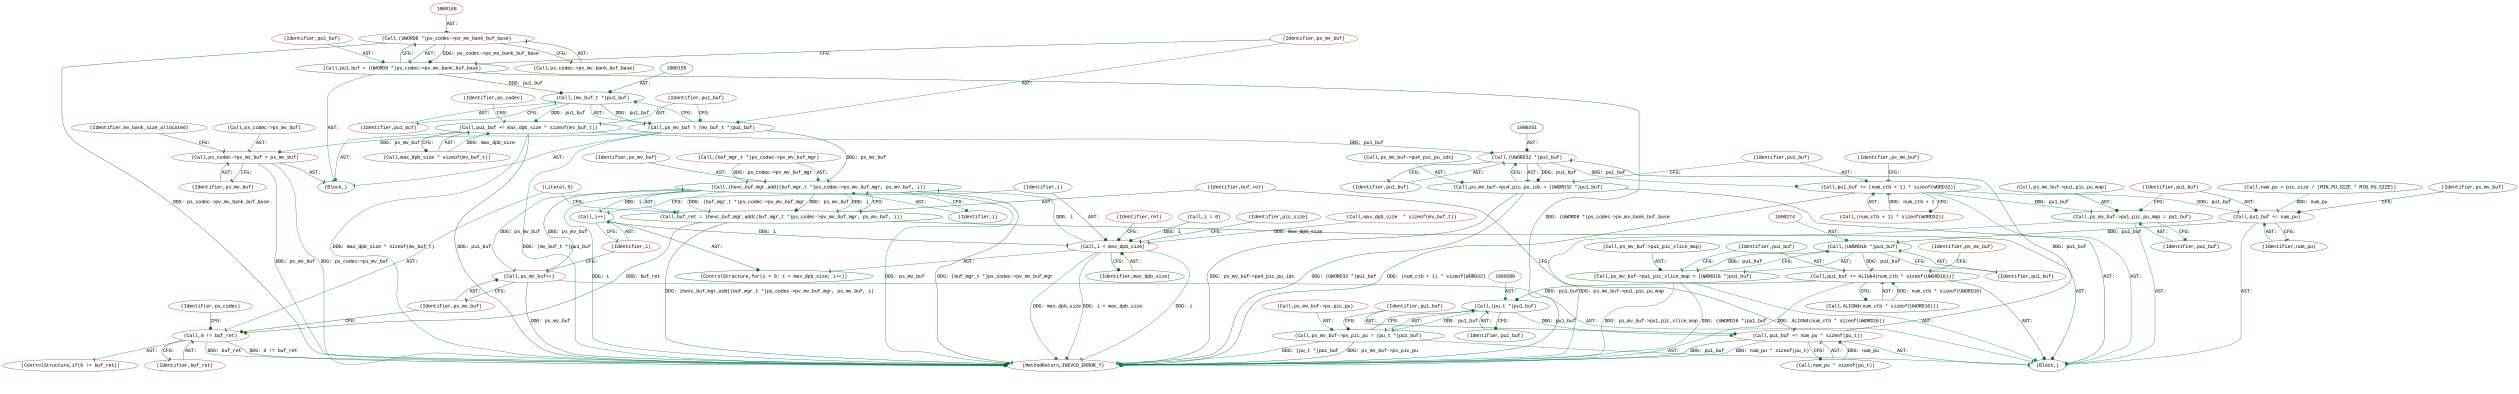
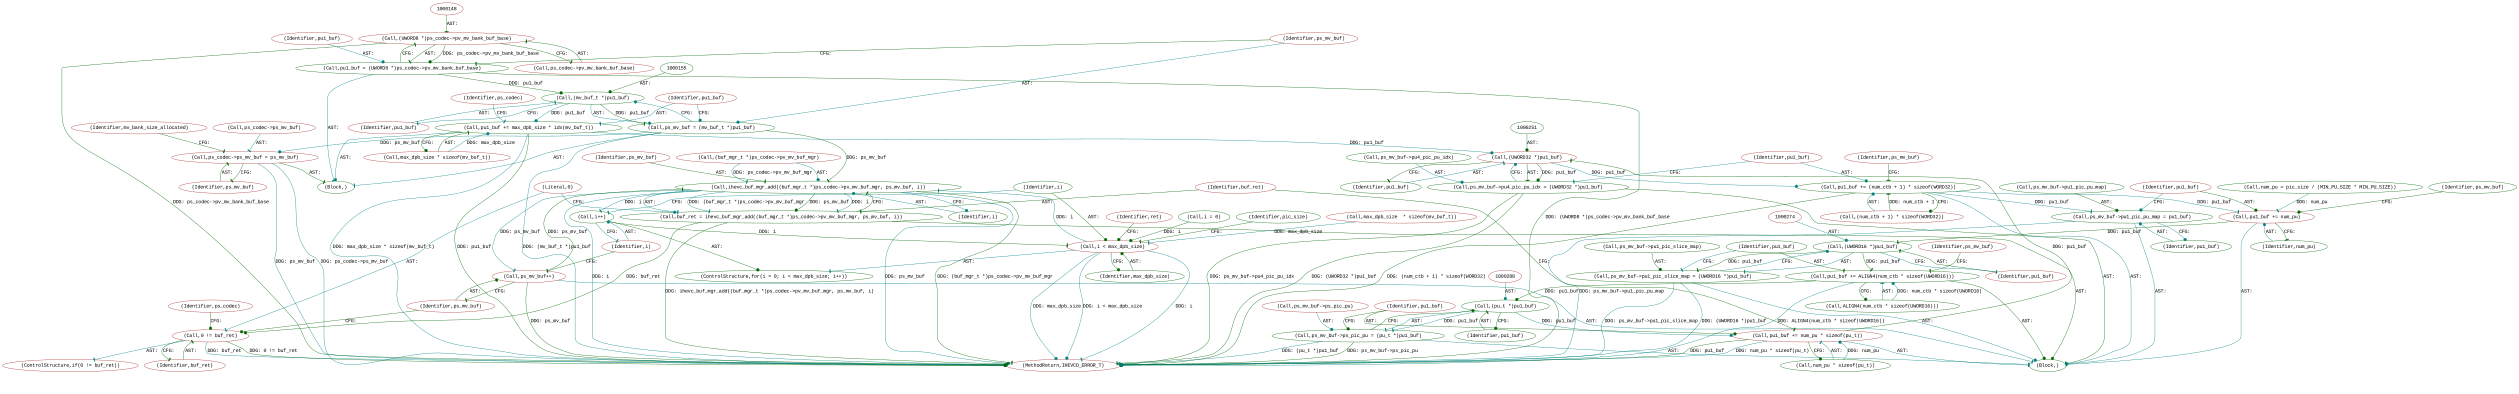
(529, 128) -> (529, 128)
